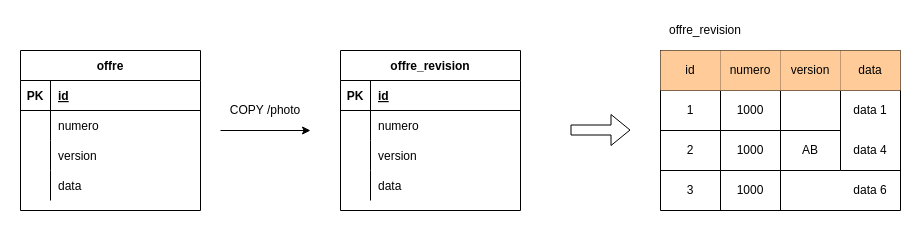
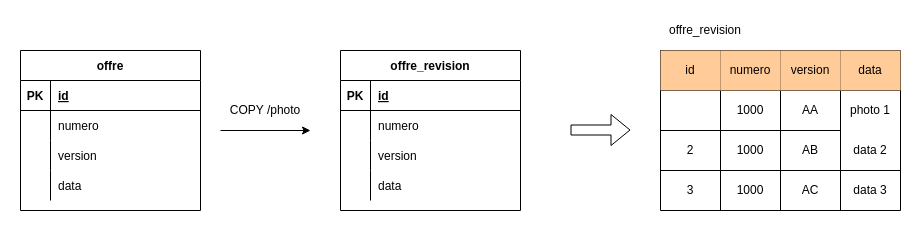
(691, 111) -> none
none -> (811, 111)
(871, 111) -> (871, 111)
(871, 151) -> (871, 151)
none -> (811, 191)
(871, 191) -> (871, 191)
